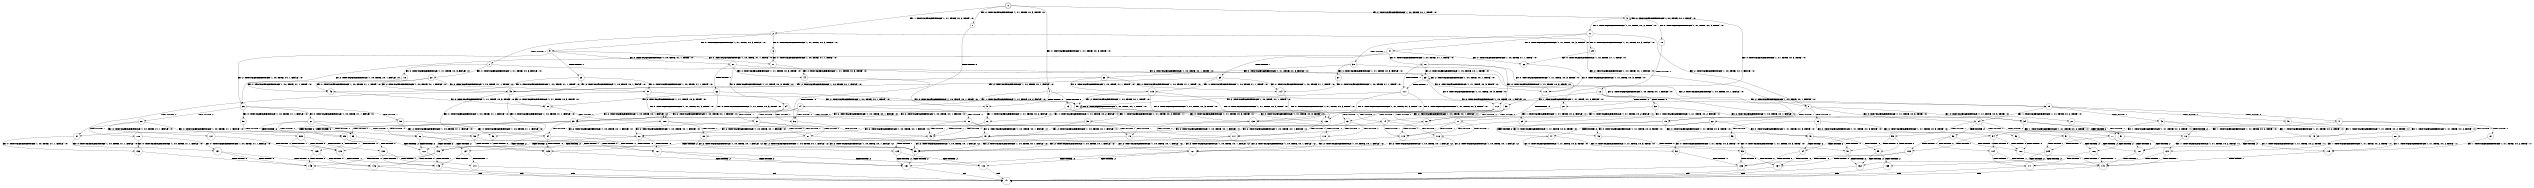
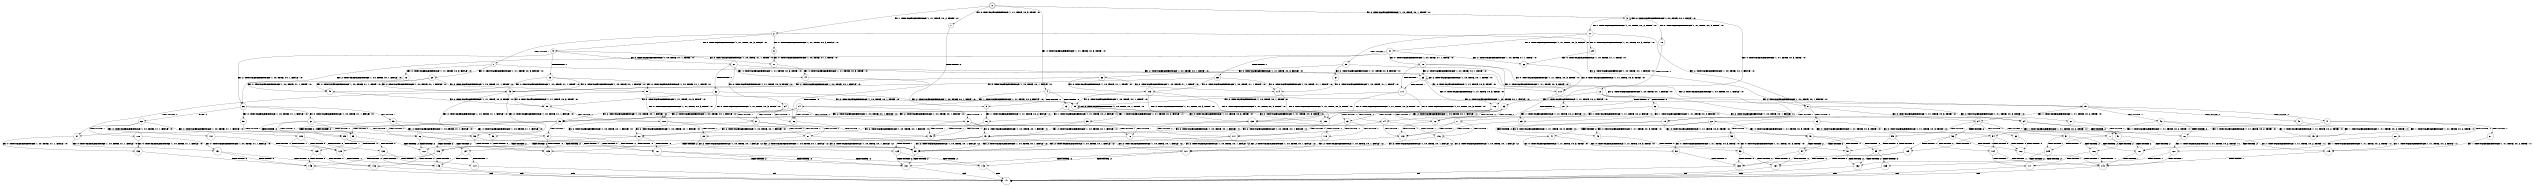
(206, 114) -> (203, 114)
(301, 136) -> (301, 136)
